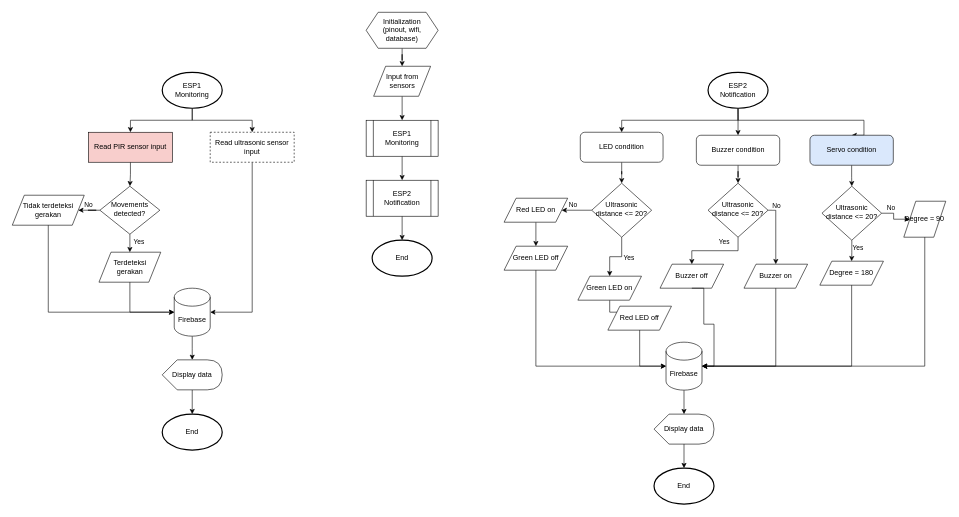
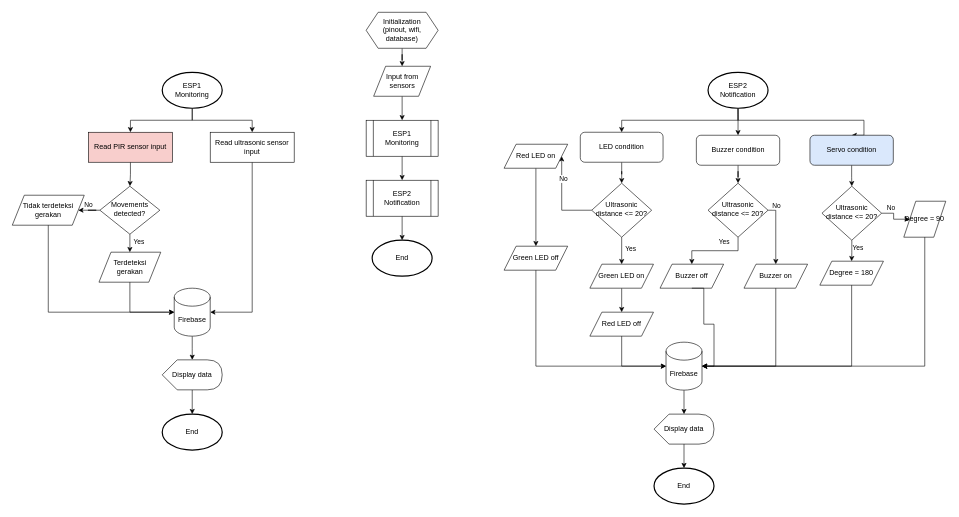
(252, 147) -> (252, 147)
(536, 210) -> (536, 156)
(610, 288) -> (622, 276)
(640, 318) -> (622, 324)
